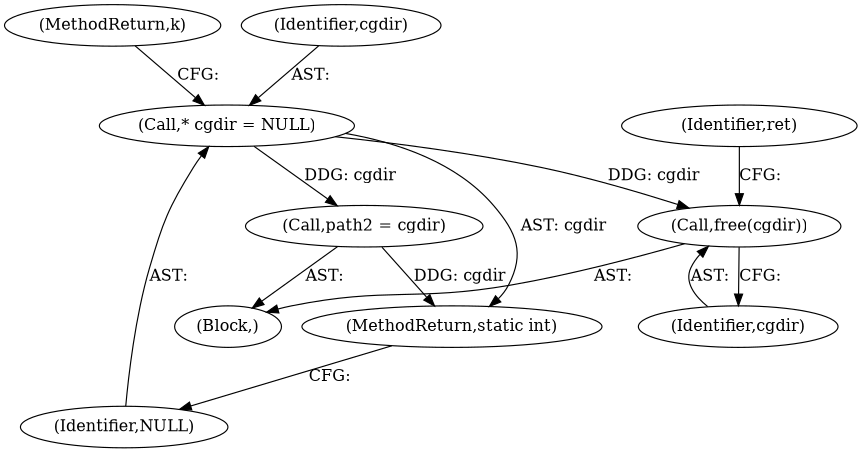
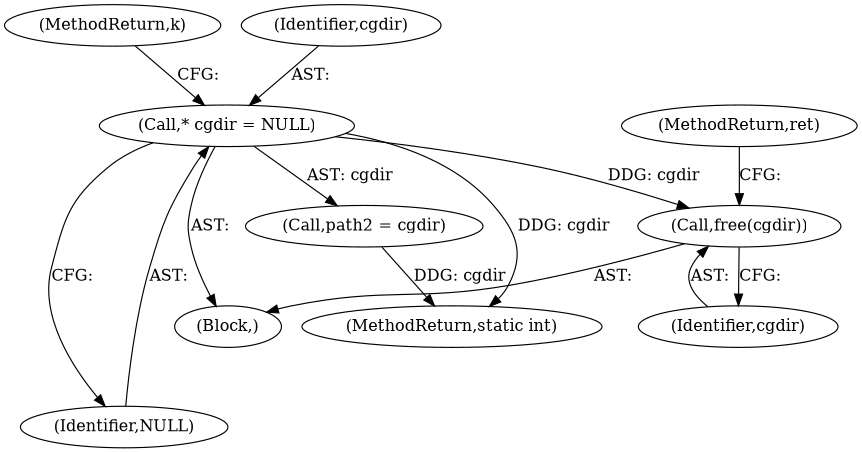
(739, 126) -> (739, 126)
(350, 176) -> (350, 176)
(564, 226) -> (564, 226)
(300, 274) -> (188, 221)
(291, 376) -> (55, 255)
